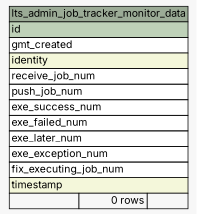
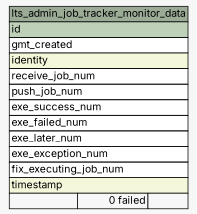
(128, 201) -> (127, 201)
